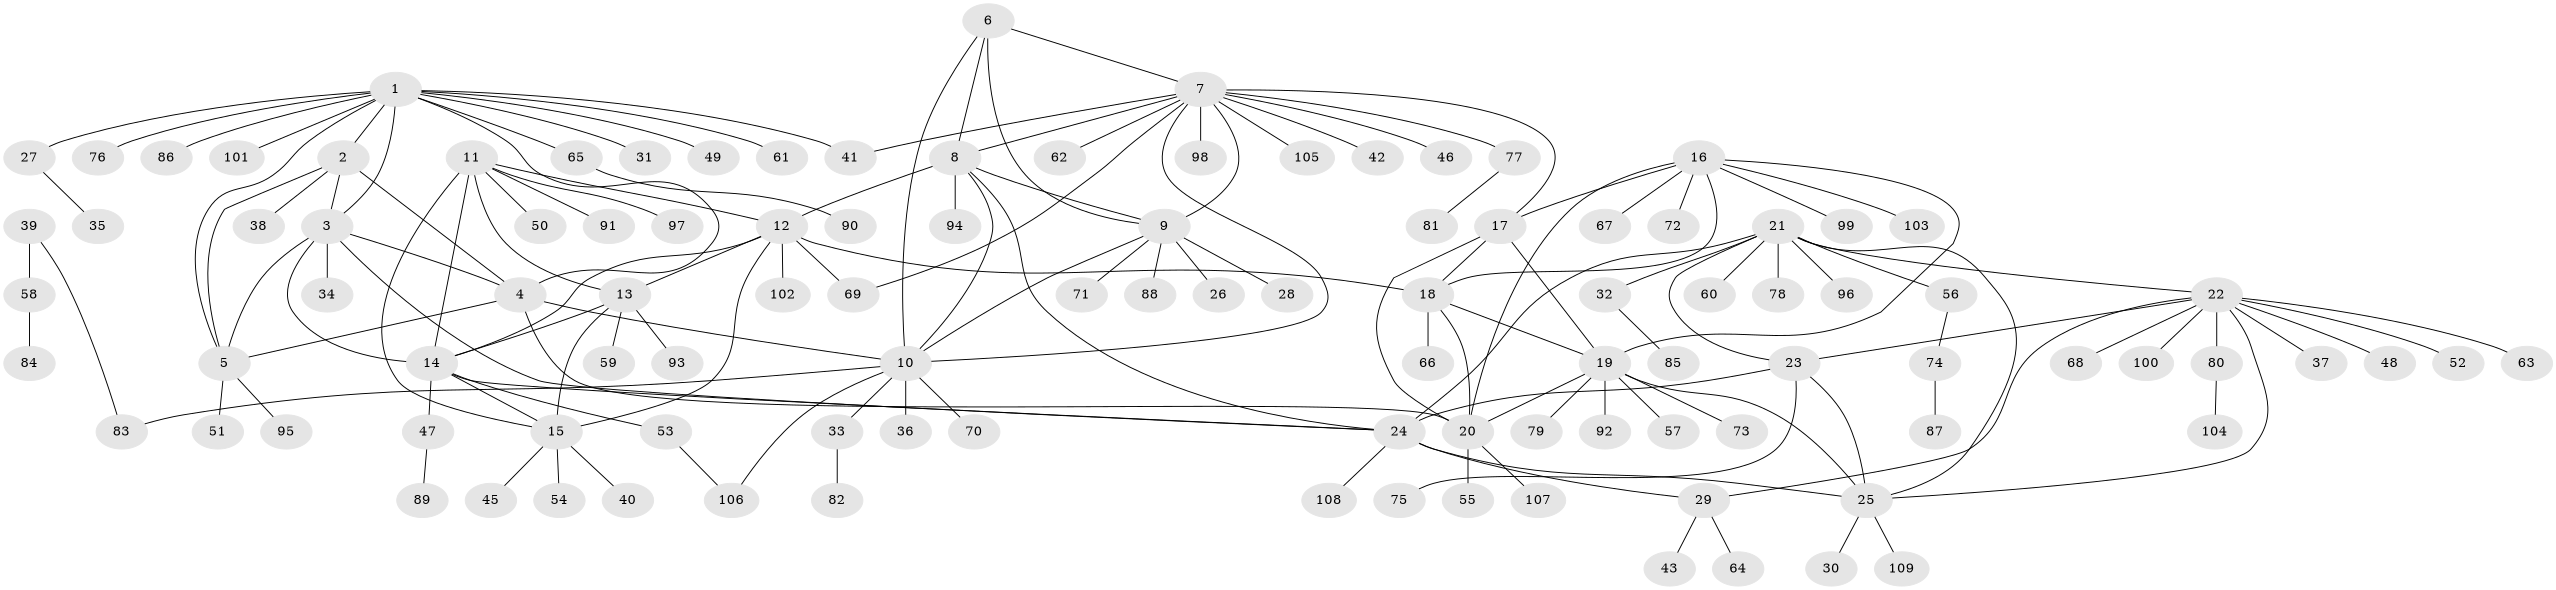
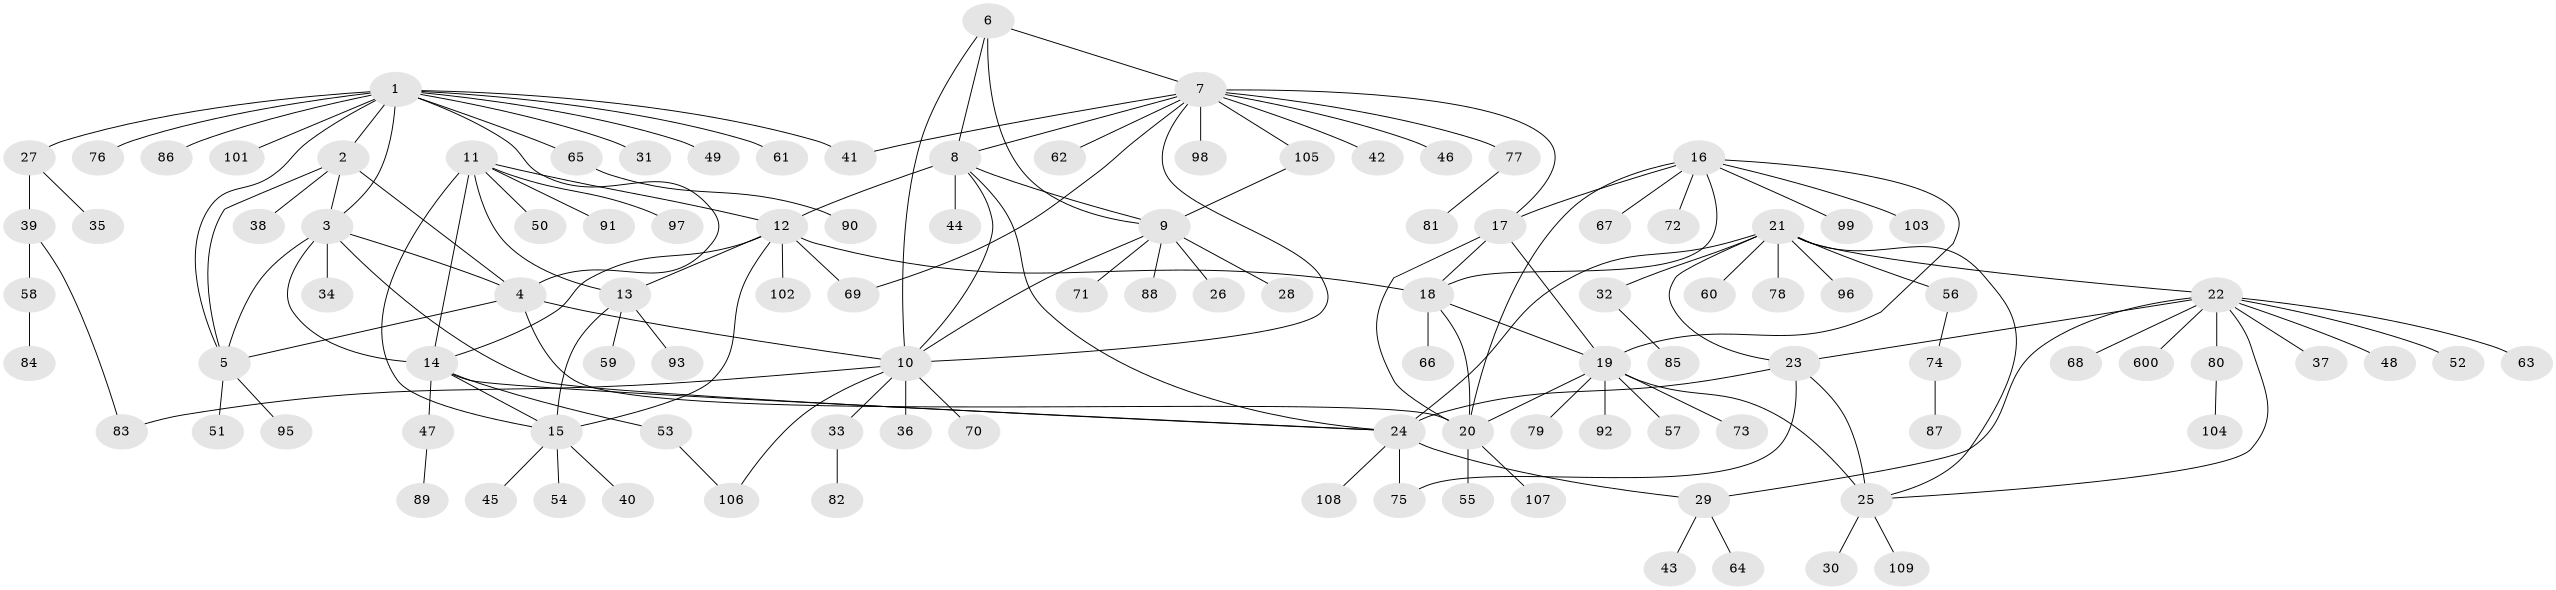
(1237, 169) -> (1235, 192)
none -> (29, 192)
(955, 226) -> (955, 226)
(541, 328) -> none
(2146, 363) -> (2146, 363)
(1704, 480) -> (1399, 466)
